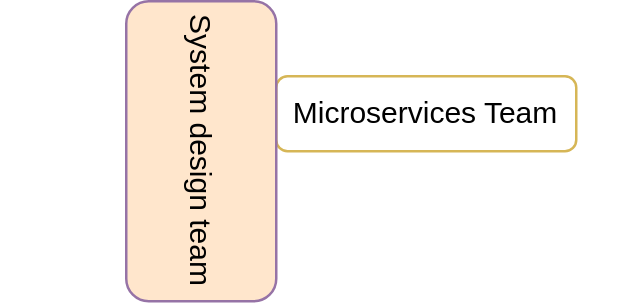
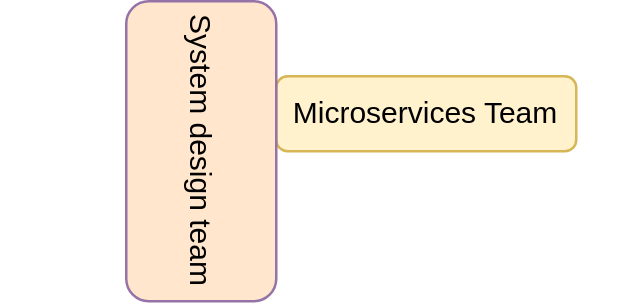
(426, 114) -> (426, 114)
